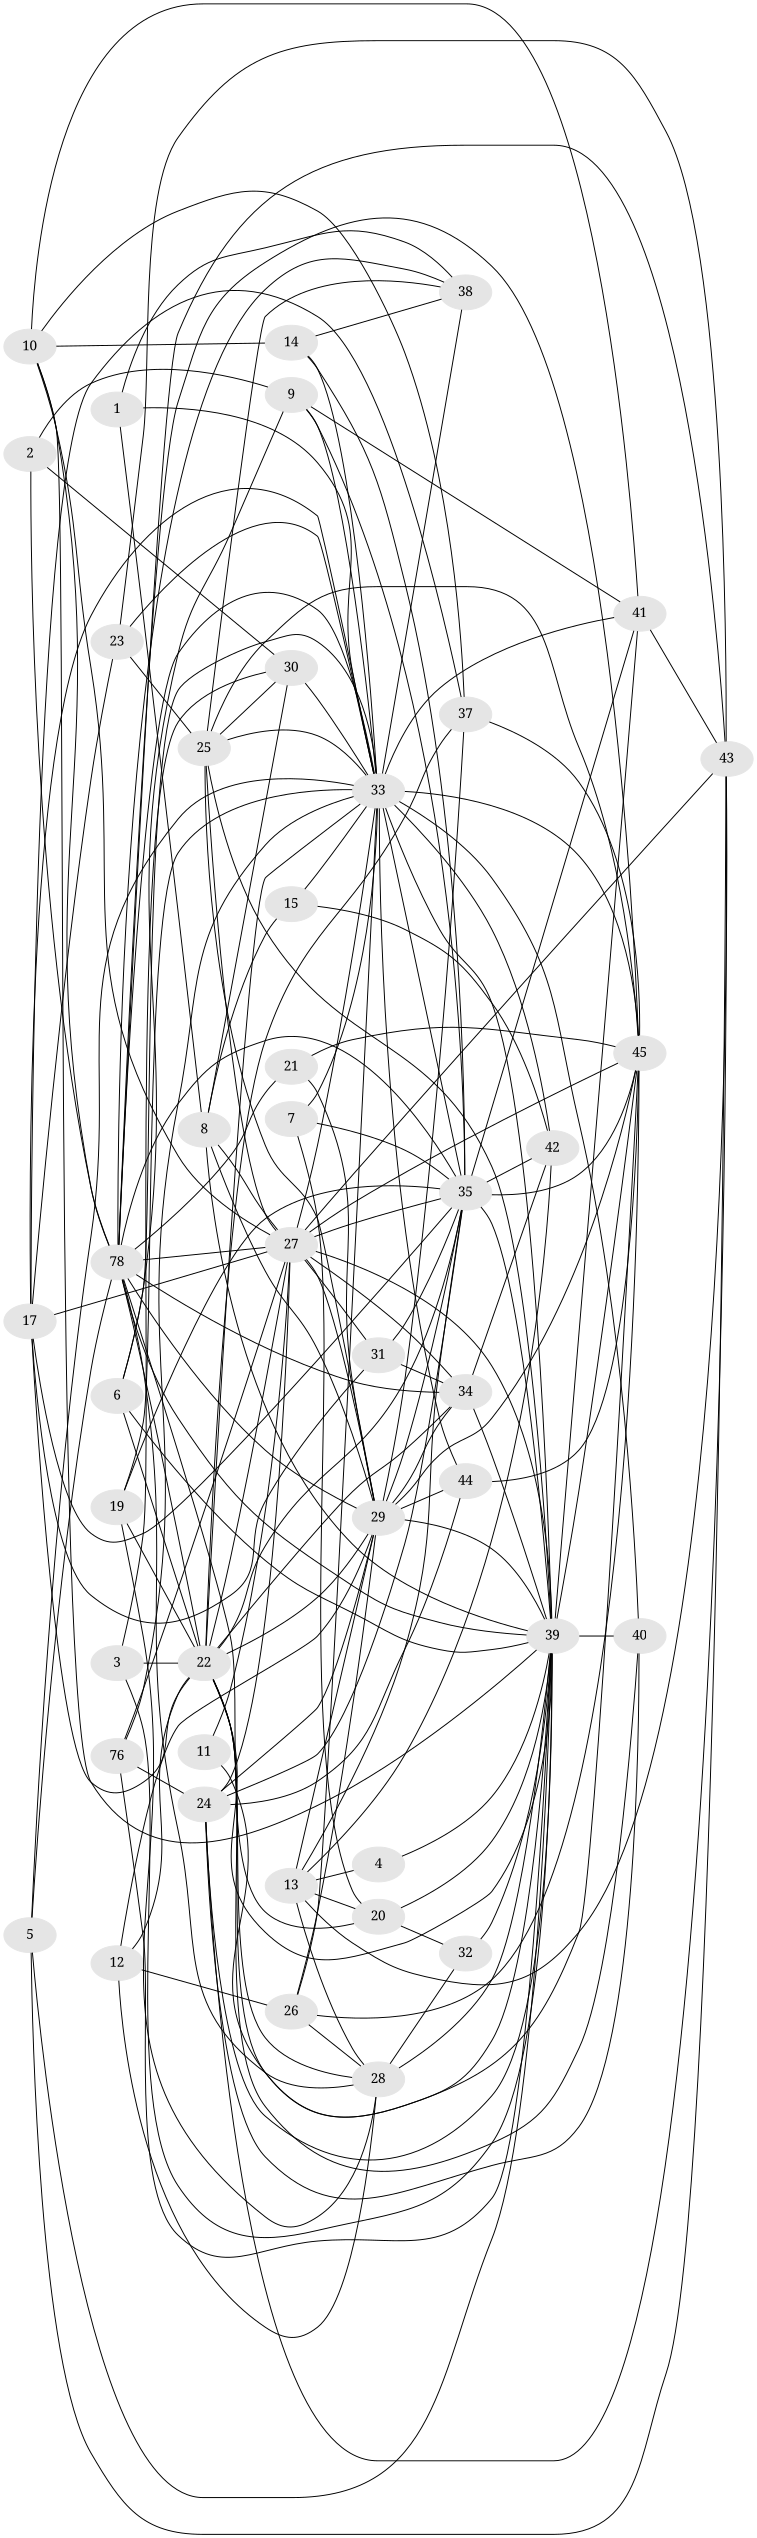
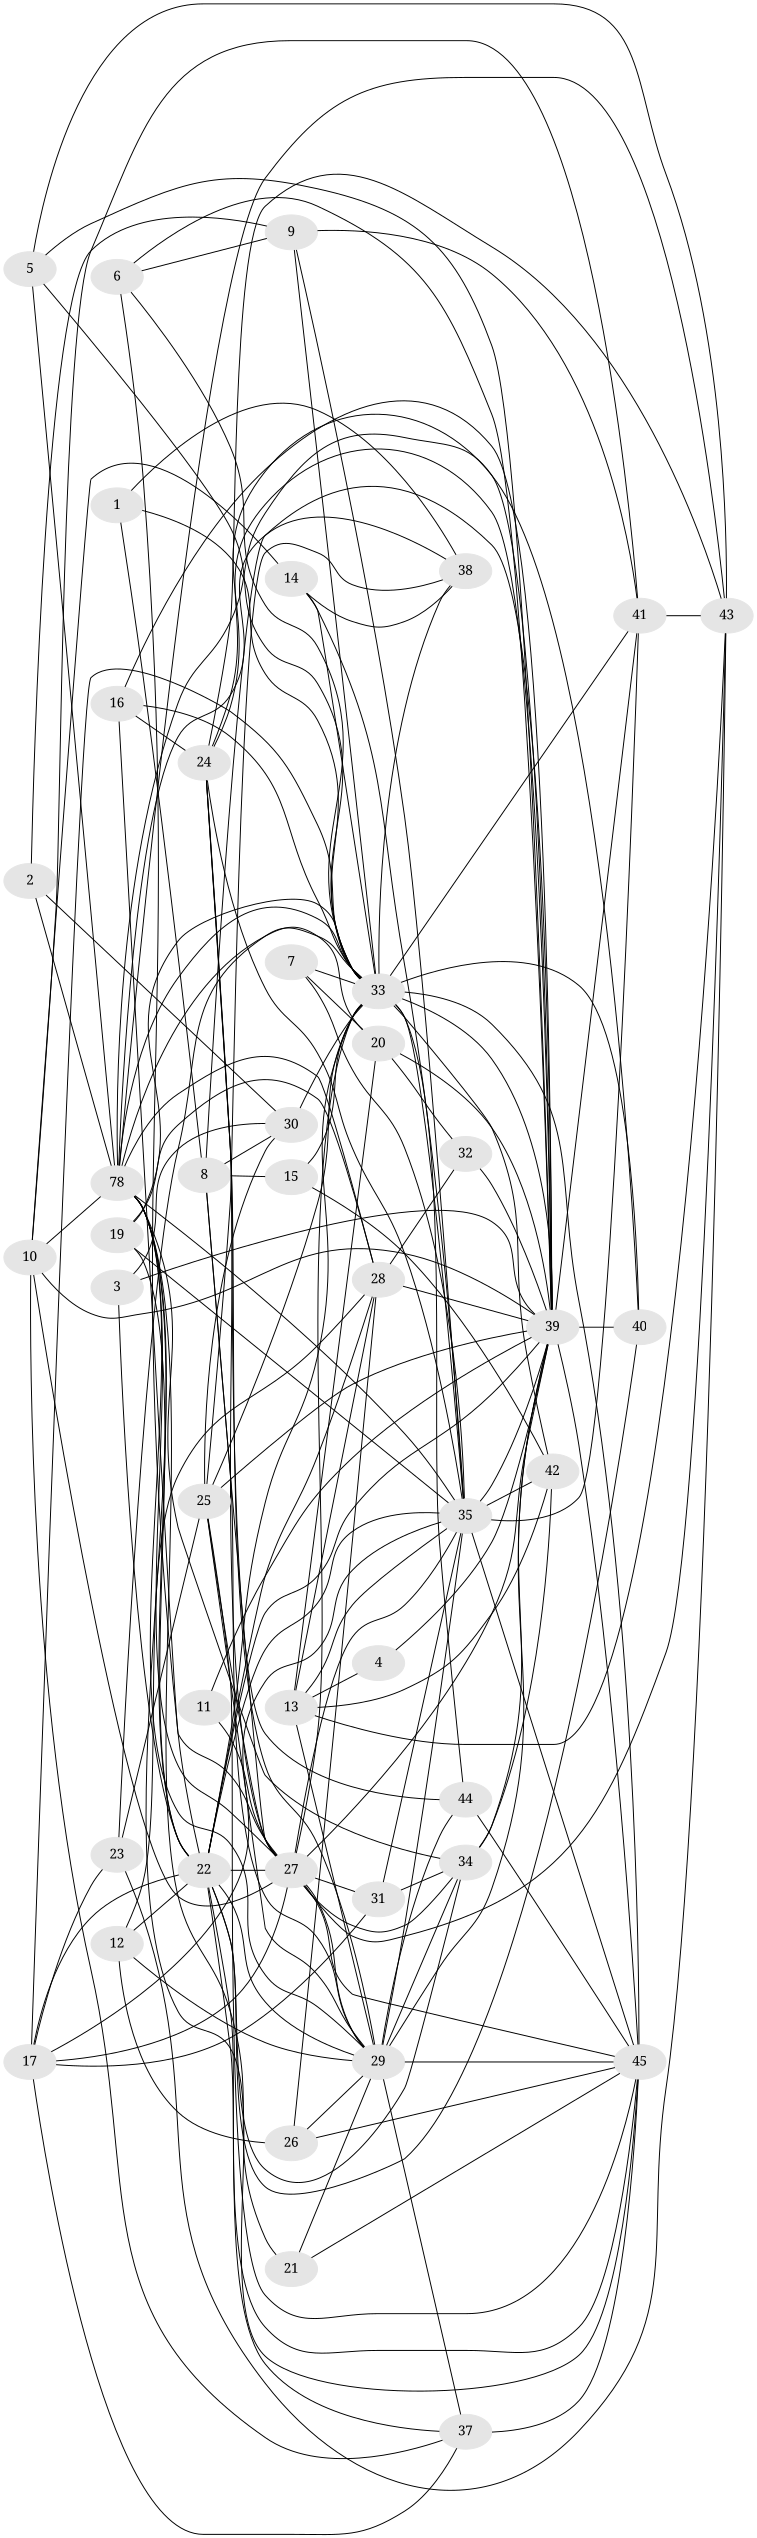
(347, 1403) -> none
(117, 1756) -> (117, 704)
